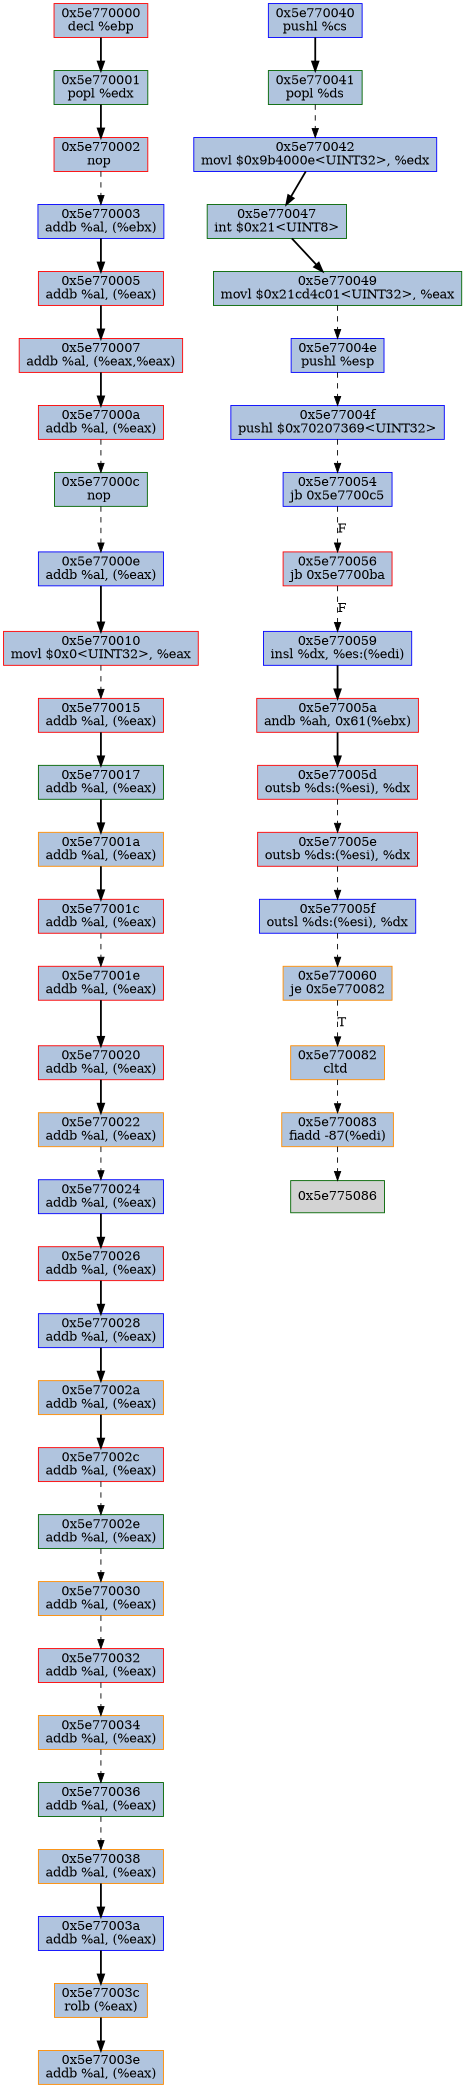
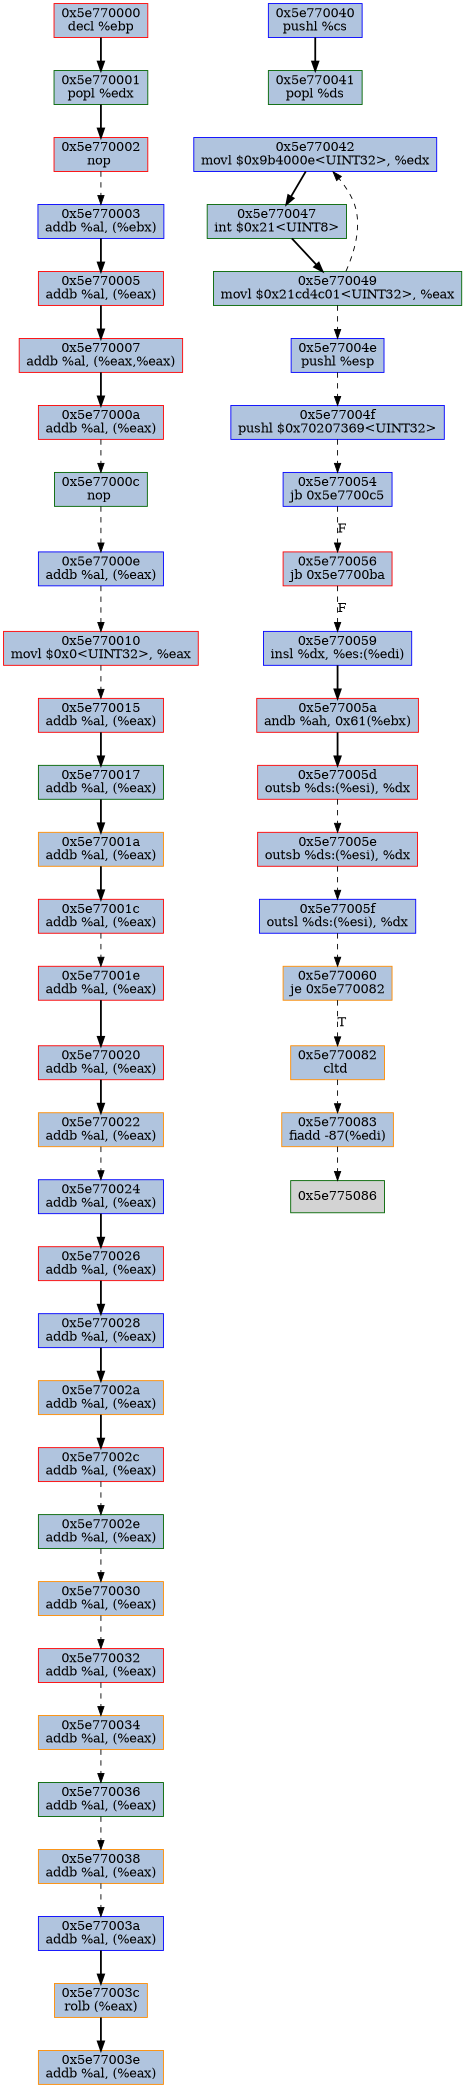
(315, 116) -> (358, 223)
(101, 604) -> (101, 604)
(101, 1895) -> (101, 1895)
